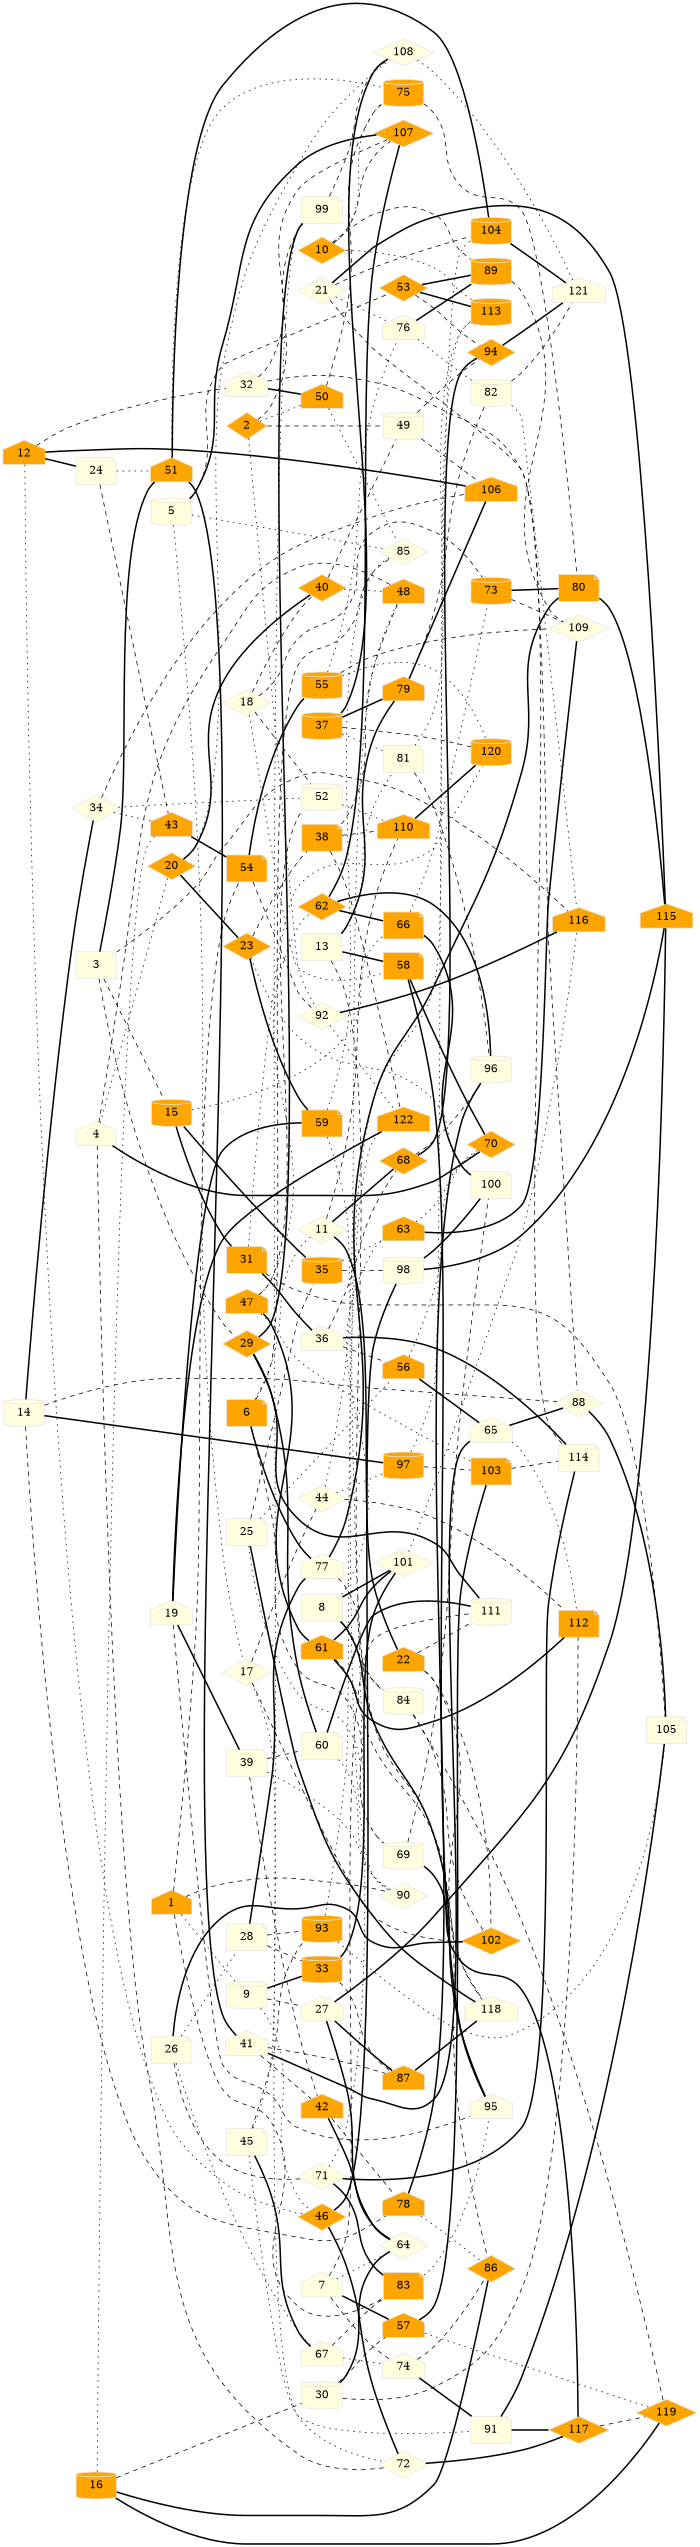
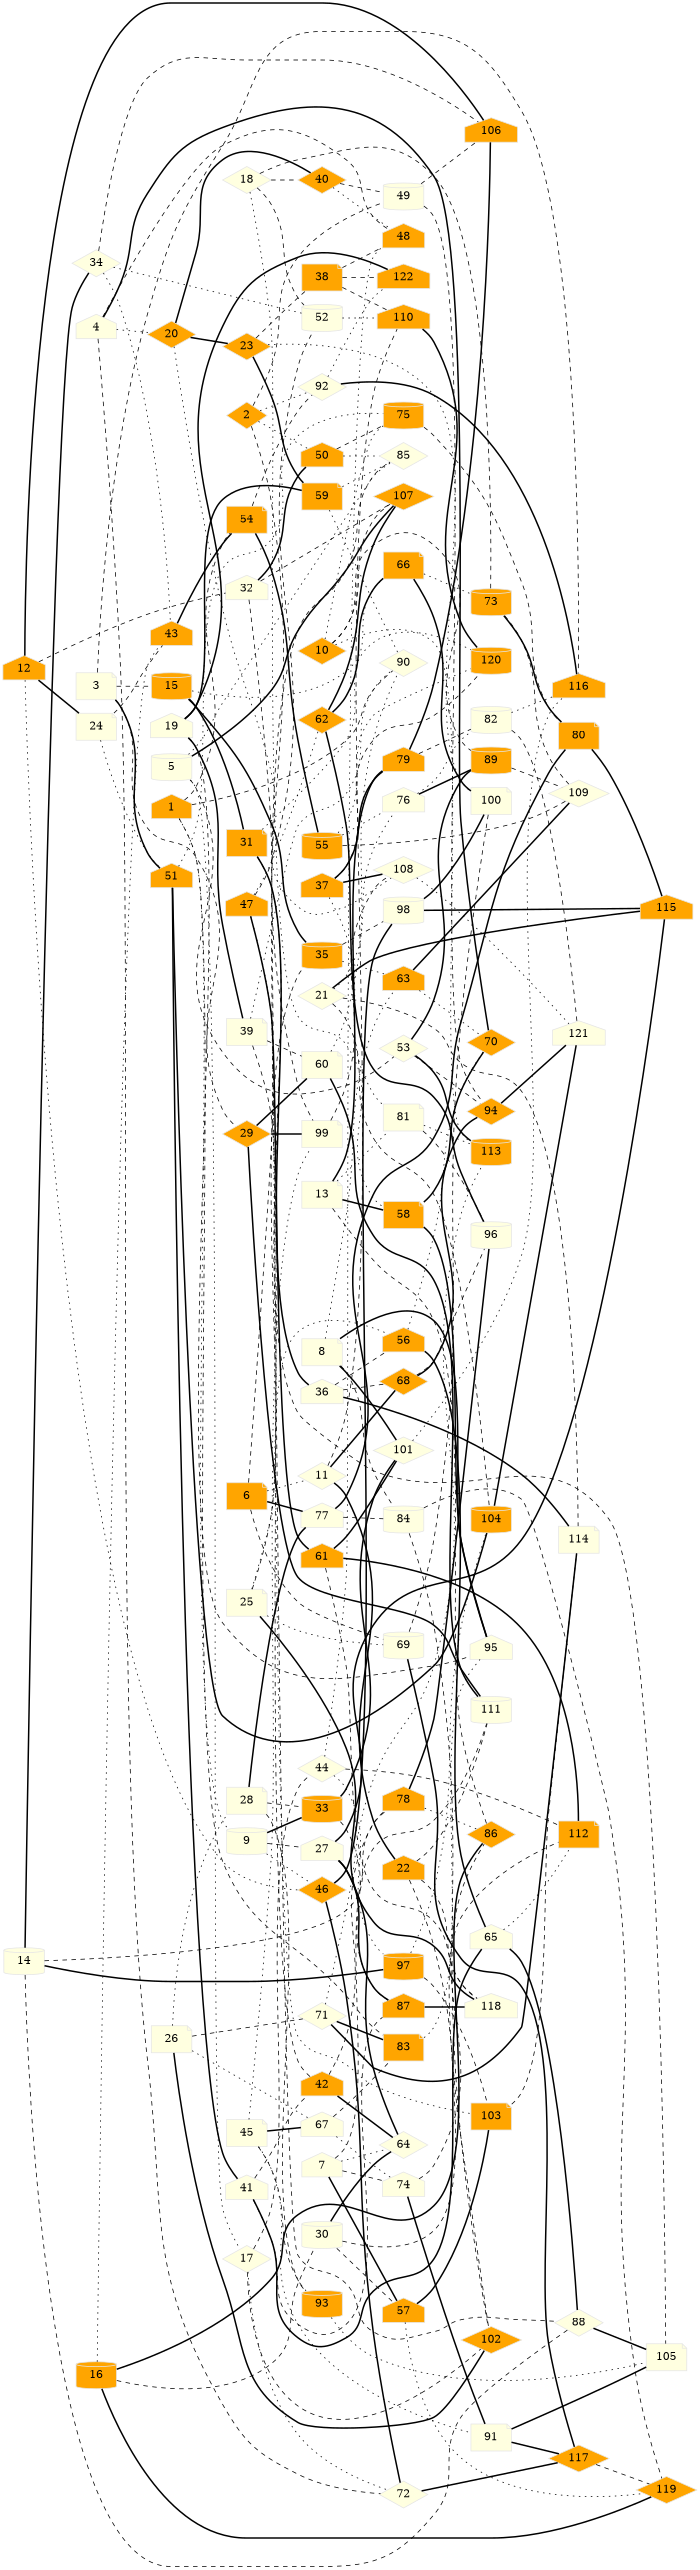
(404, 288) -> (404, 1048)
(322, 726) -> (322, 886)
(348, 1719) -> none
